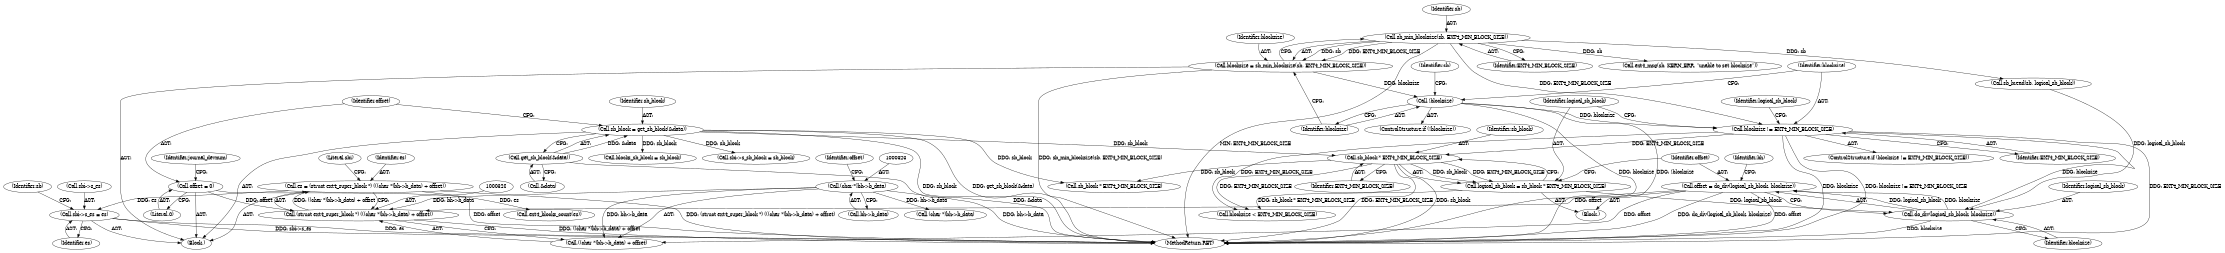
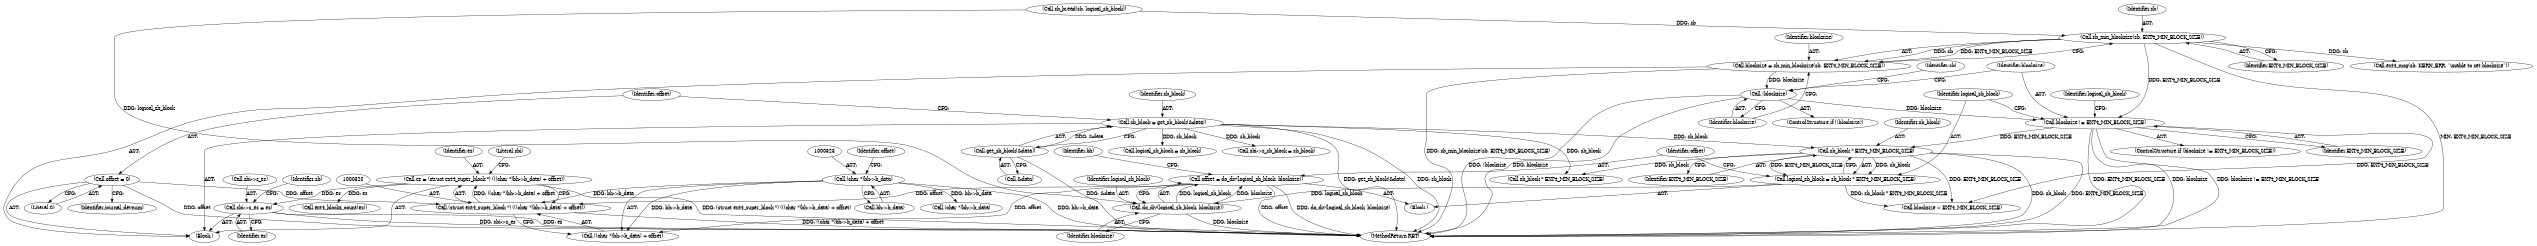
(1761, 53) -> (1601, 23)
(2082, 145) -> none
(642, 158) -> (1162, 151)
(196, 171) -> (112, 192)
